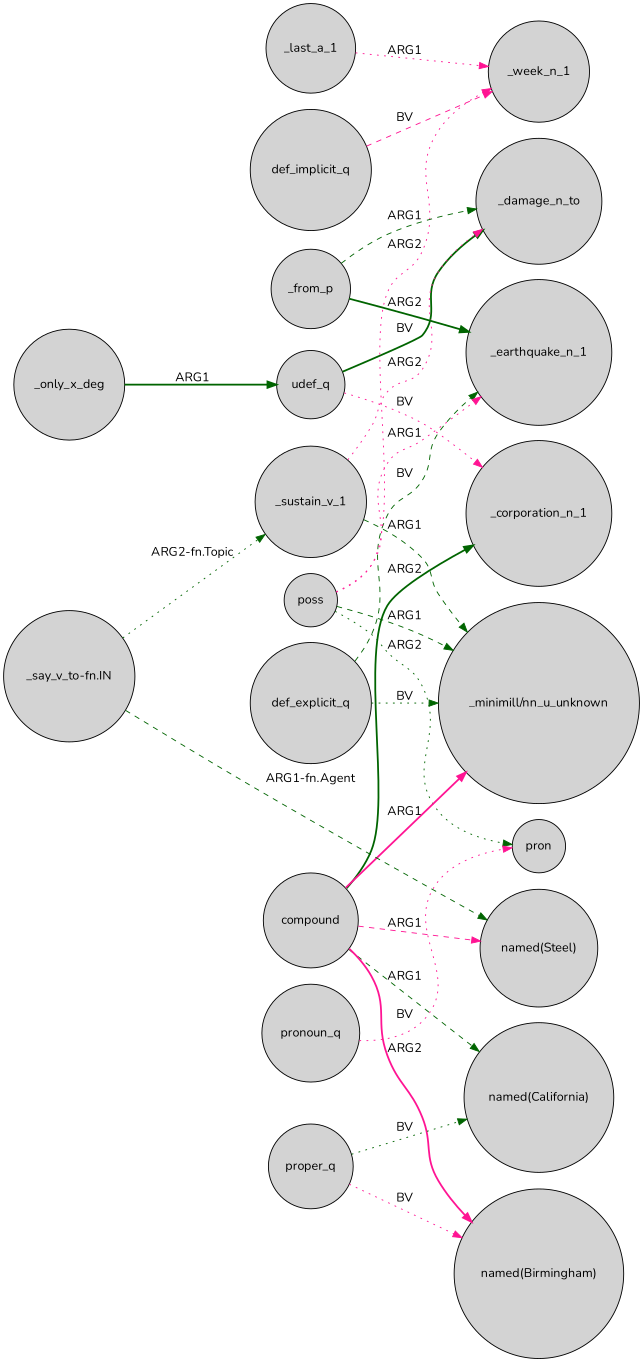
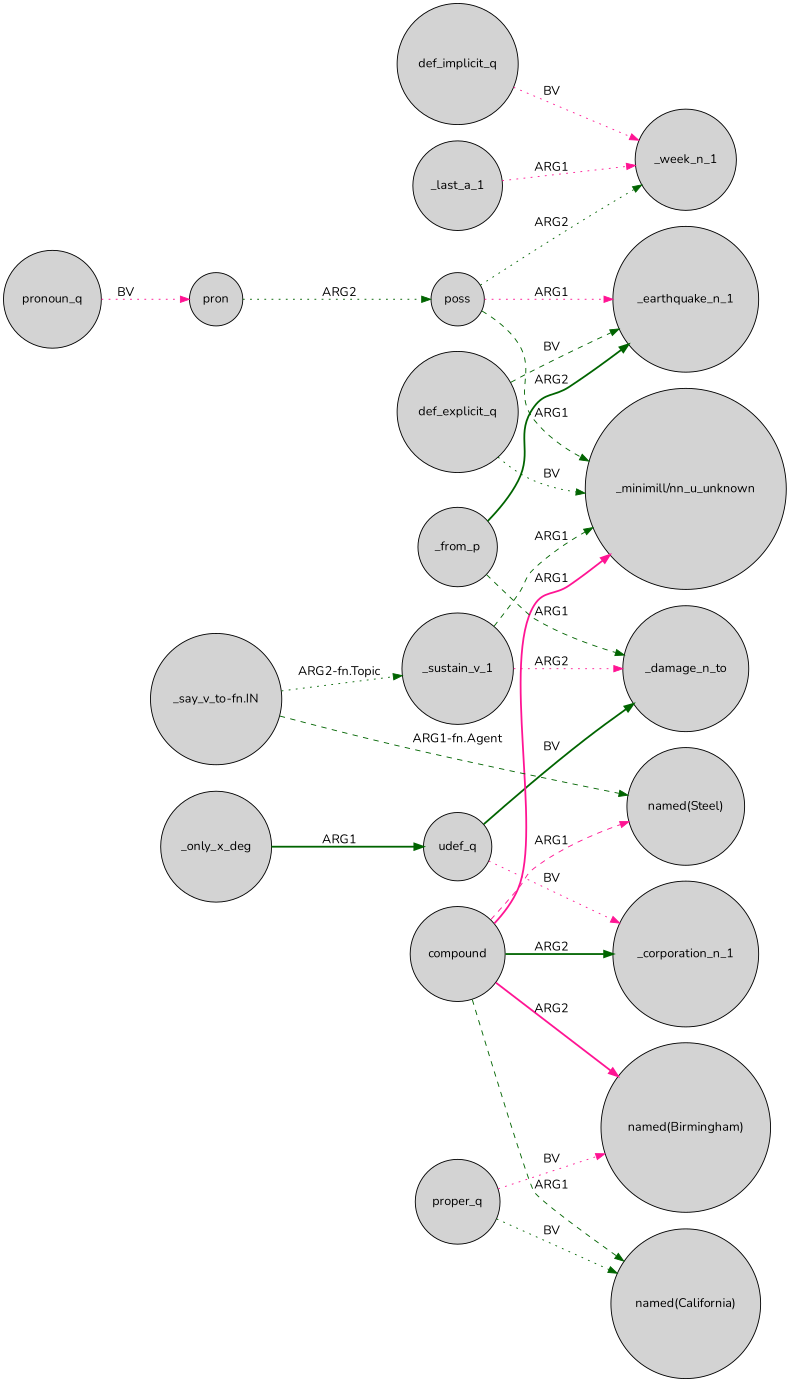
(425, 121) -> (572, 112)
(381, 333) -> (557, 237)
(430, 729) -> (332, 299)
